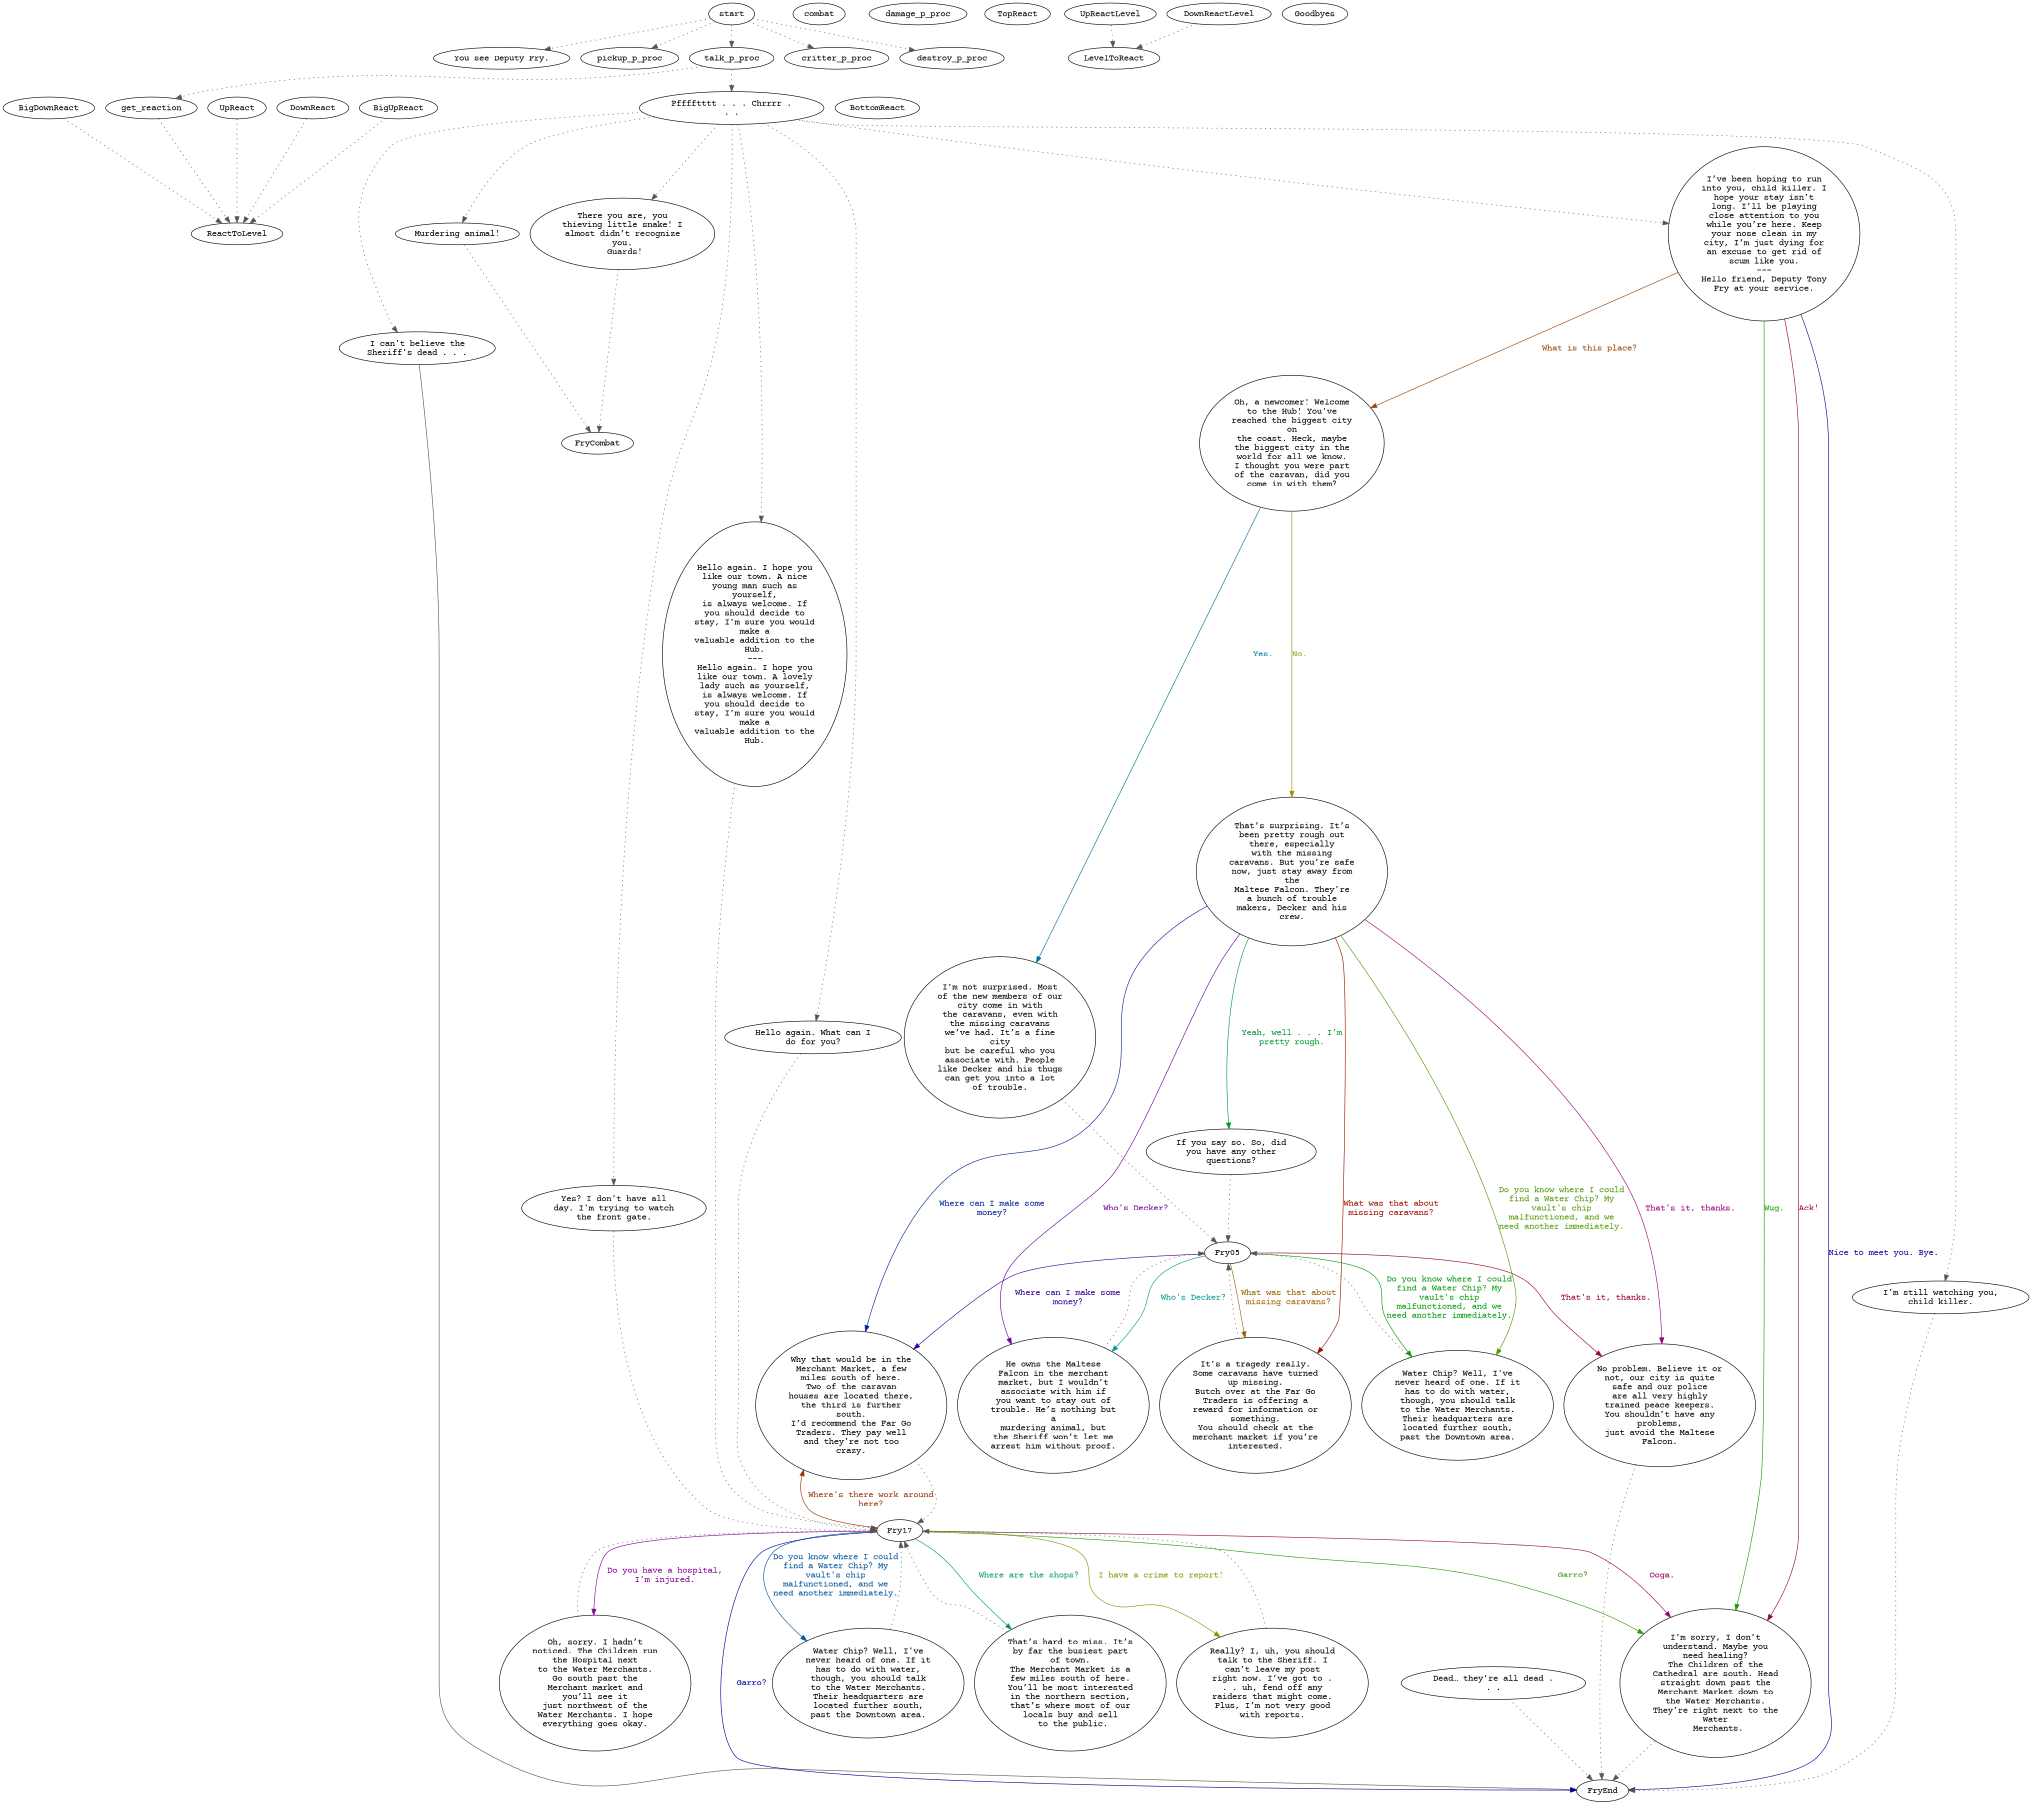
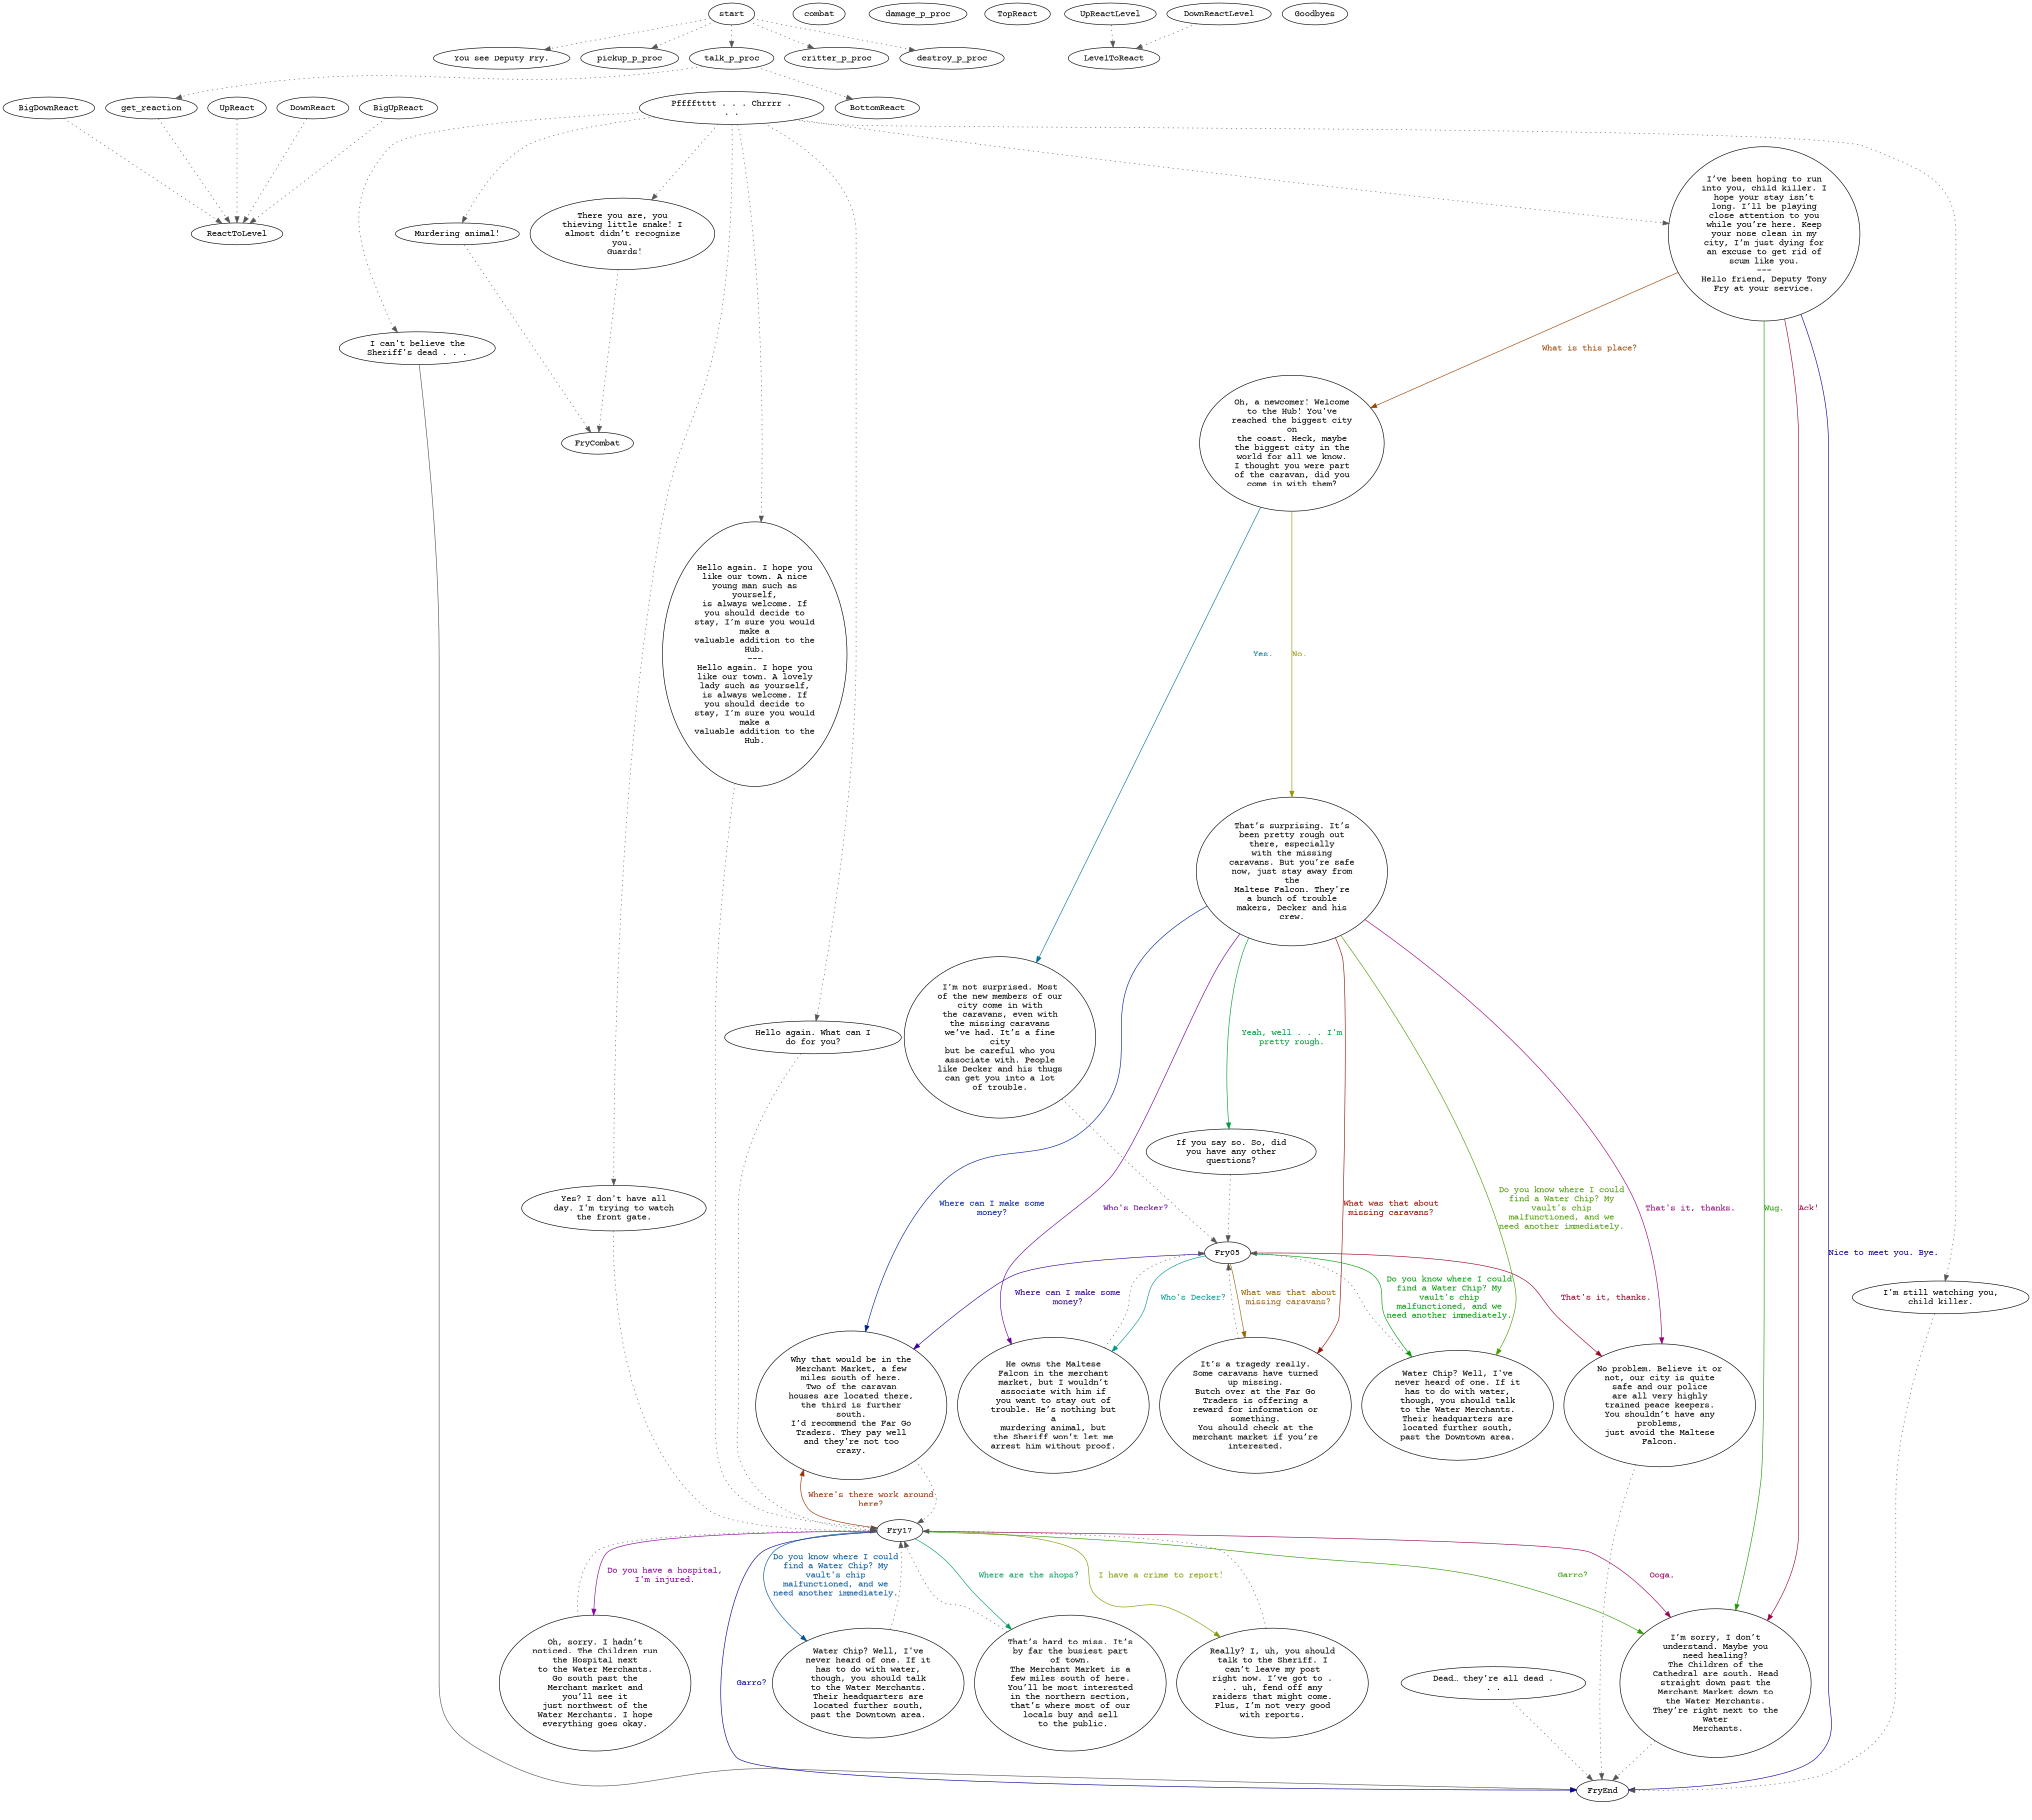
(732, 77) -> (802, 82)
